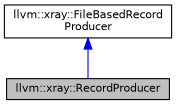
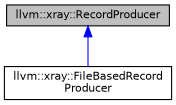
(88, 64) -> (88, 52)
